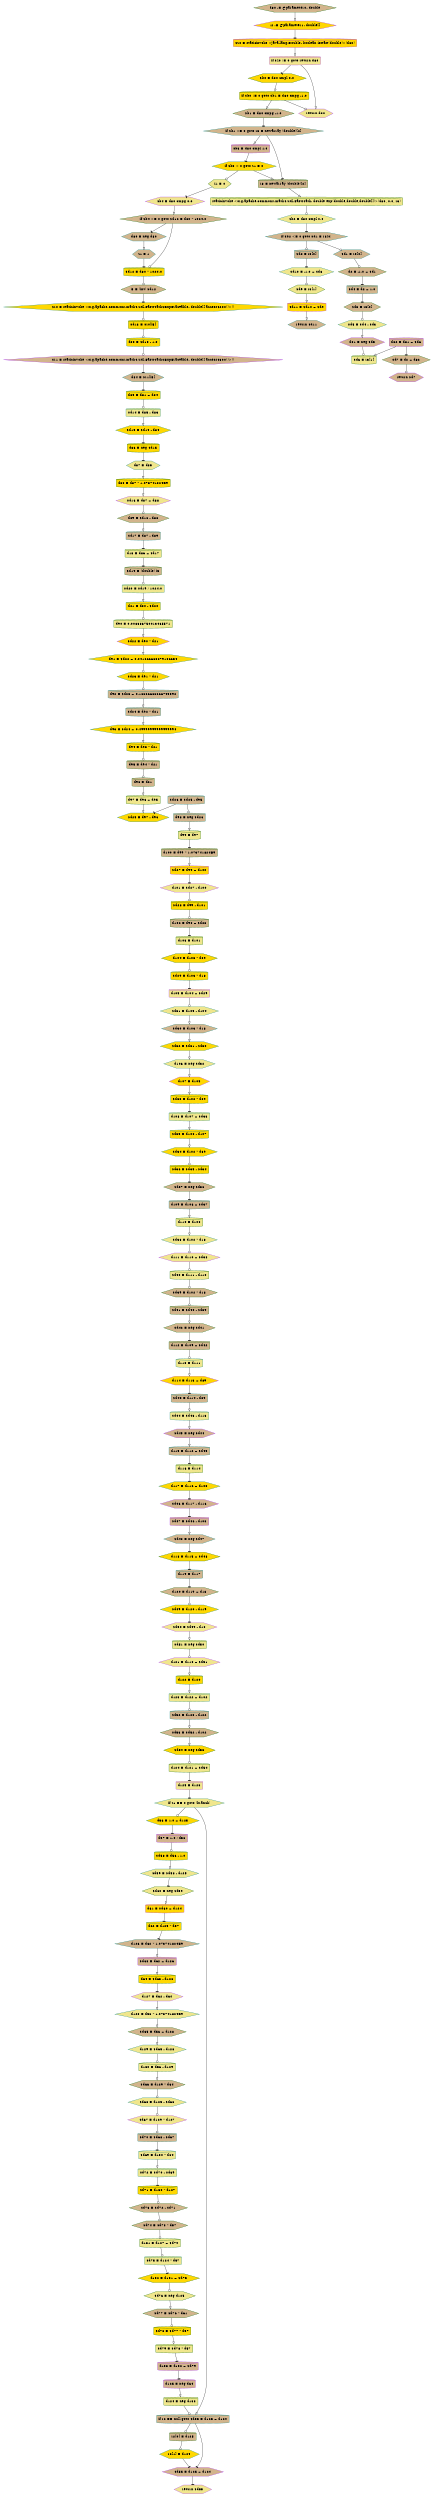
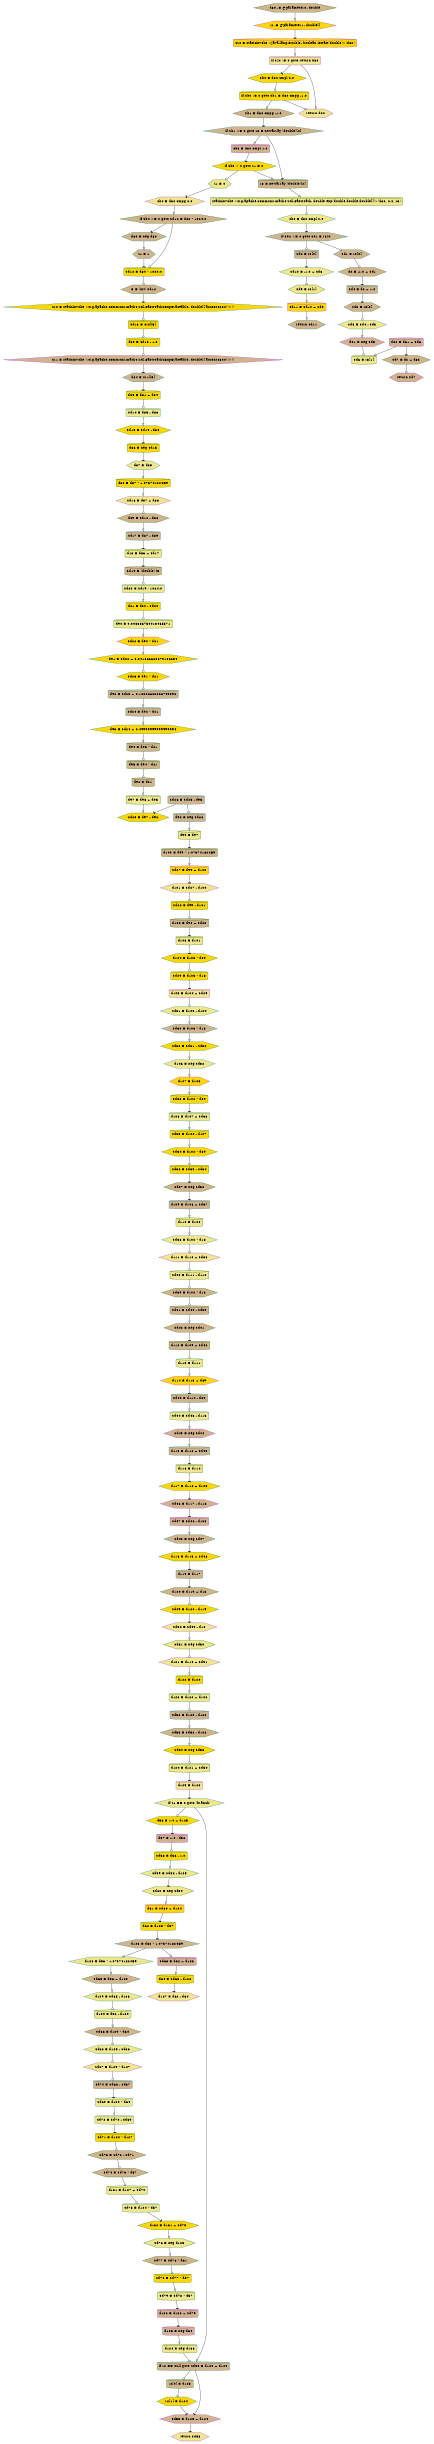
(143, 747) -> (143, 747)
(189, 1645) -> (189, 1645)
(157, 2004) -> (135, 1952)
(169, 2286) -> (169, 2233)
